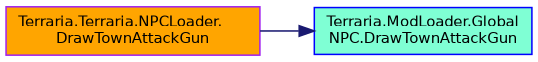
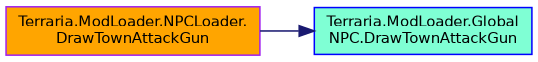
(133, 31) -> (133, 31)
